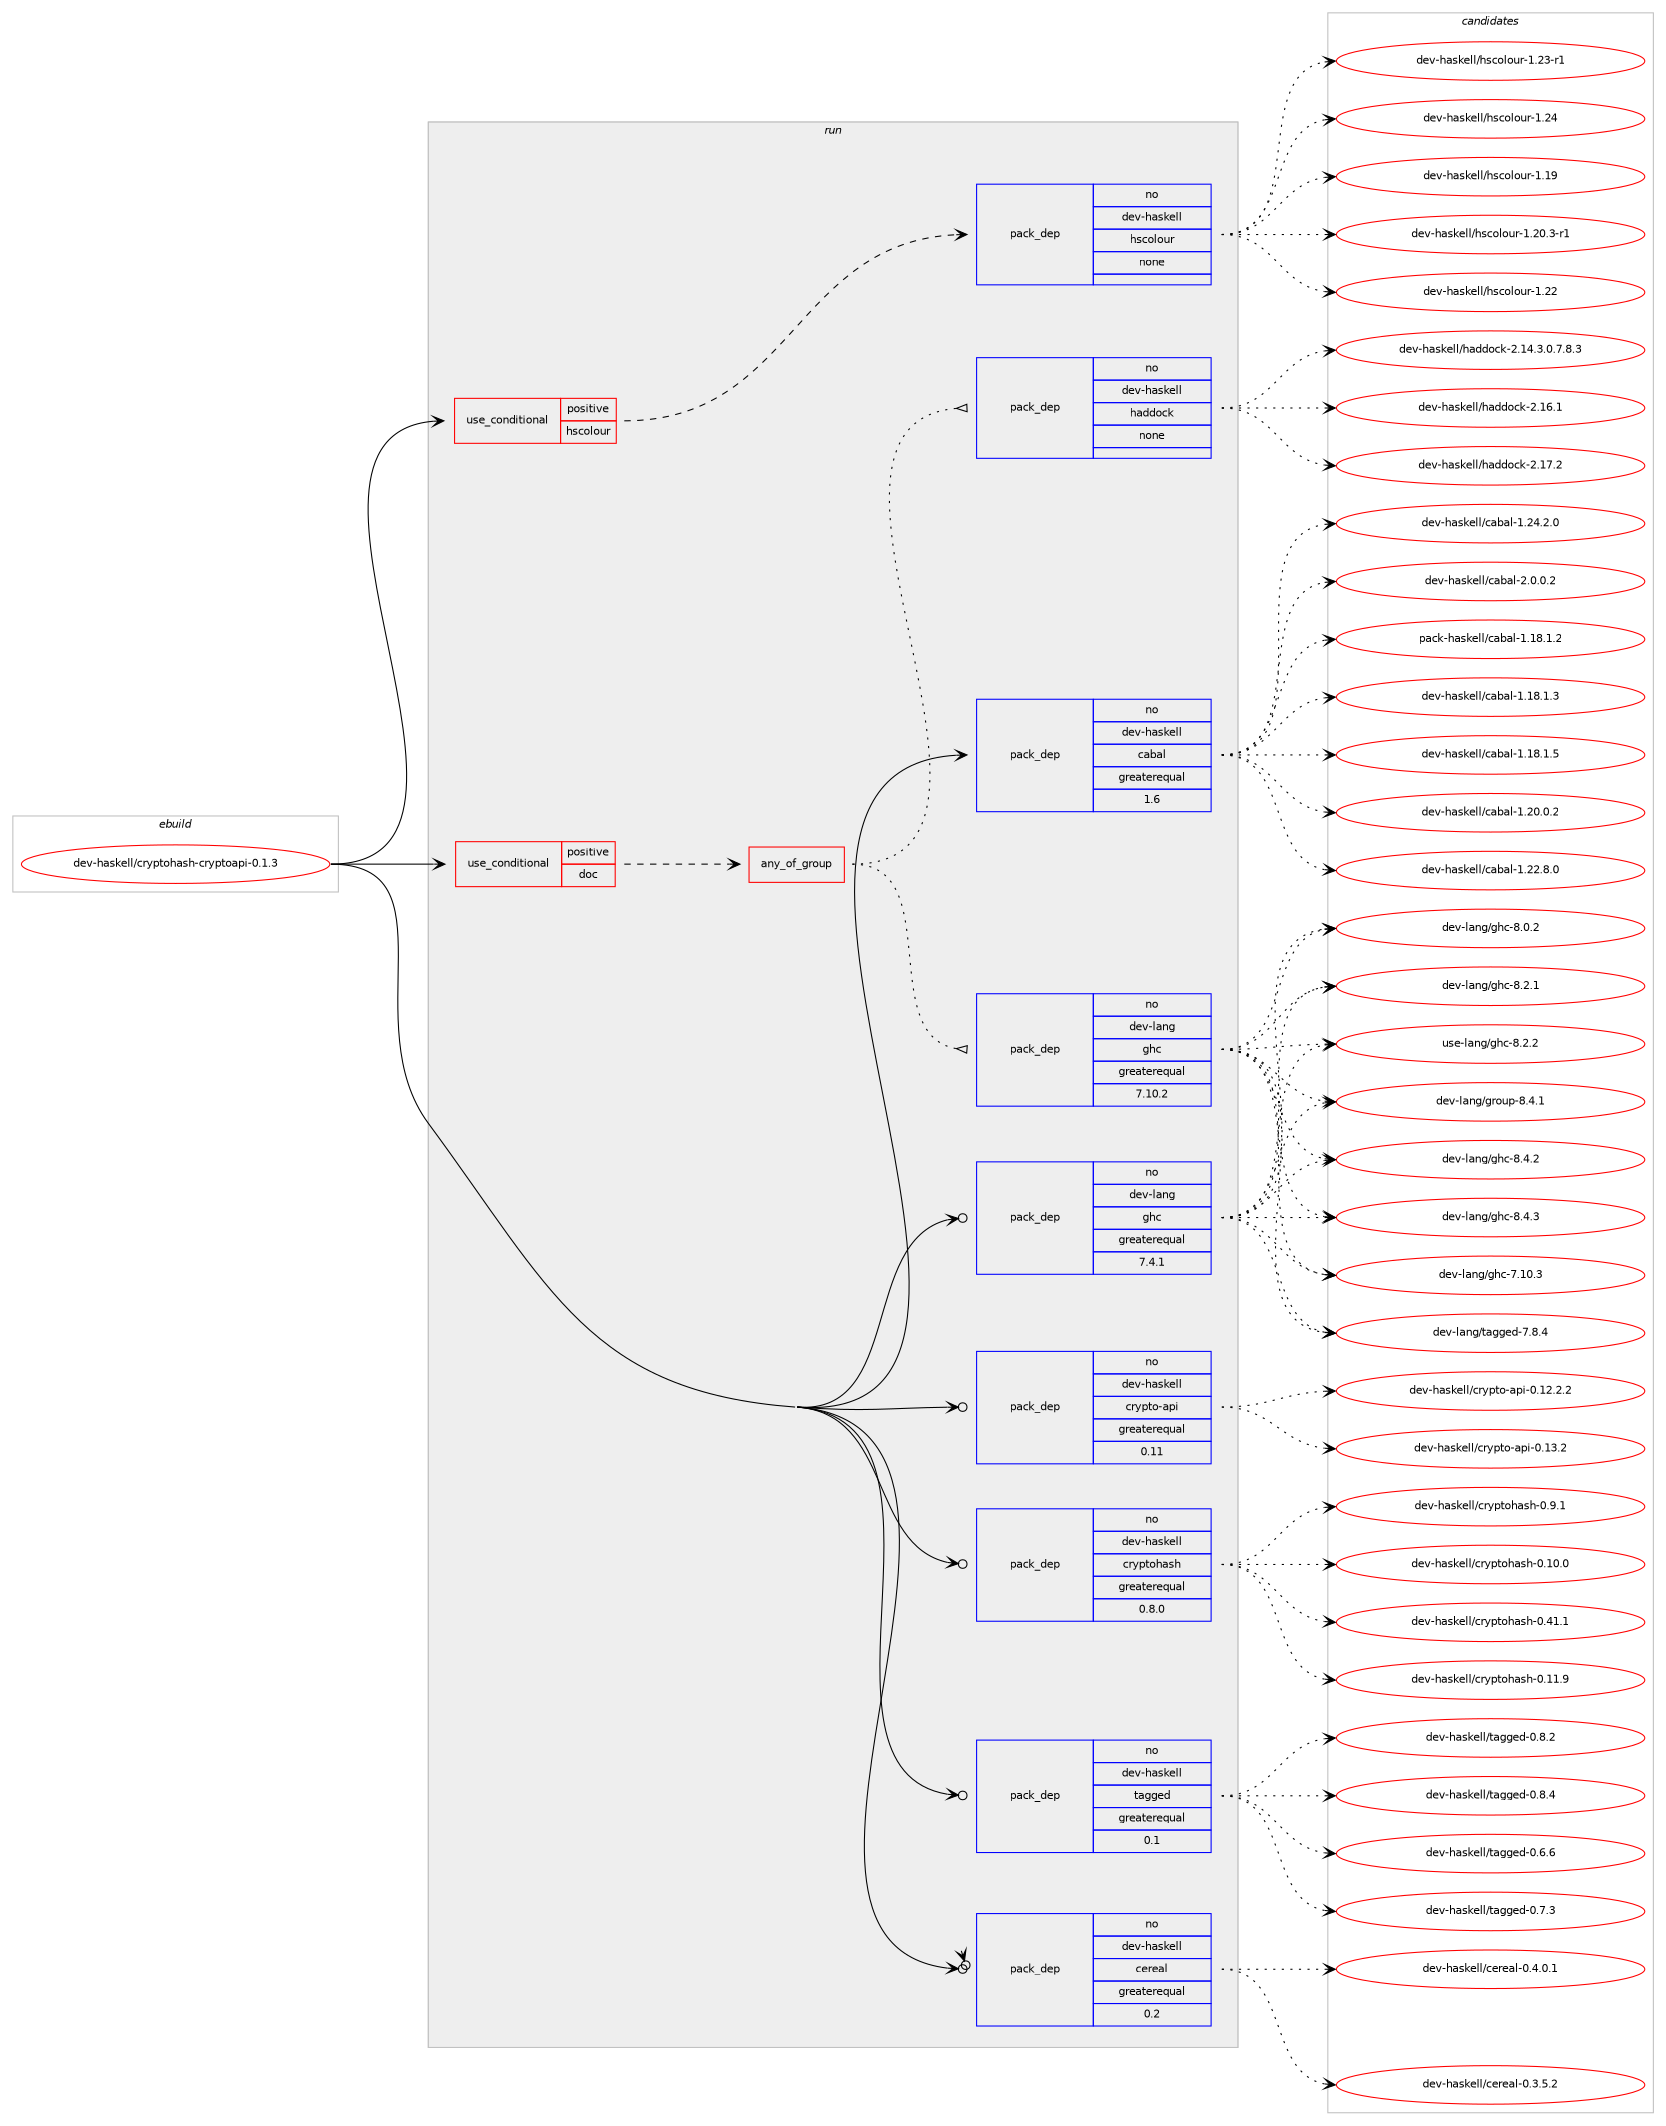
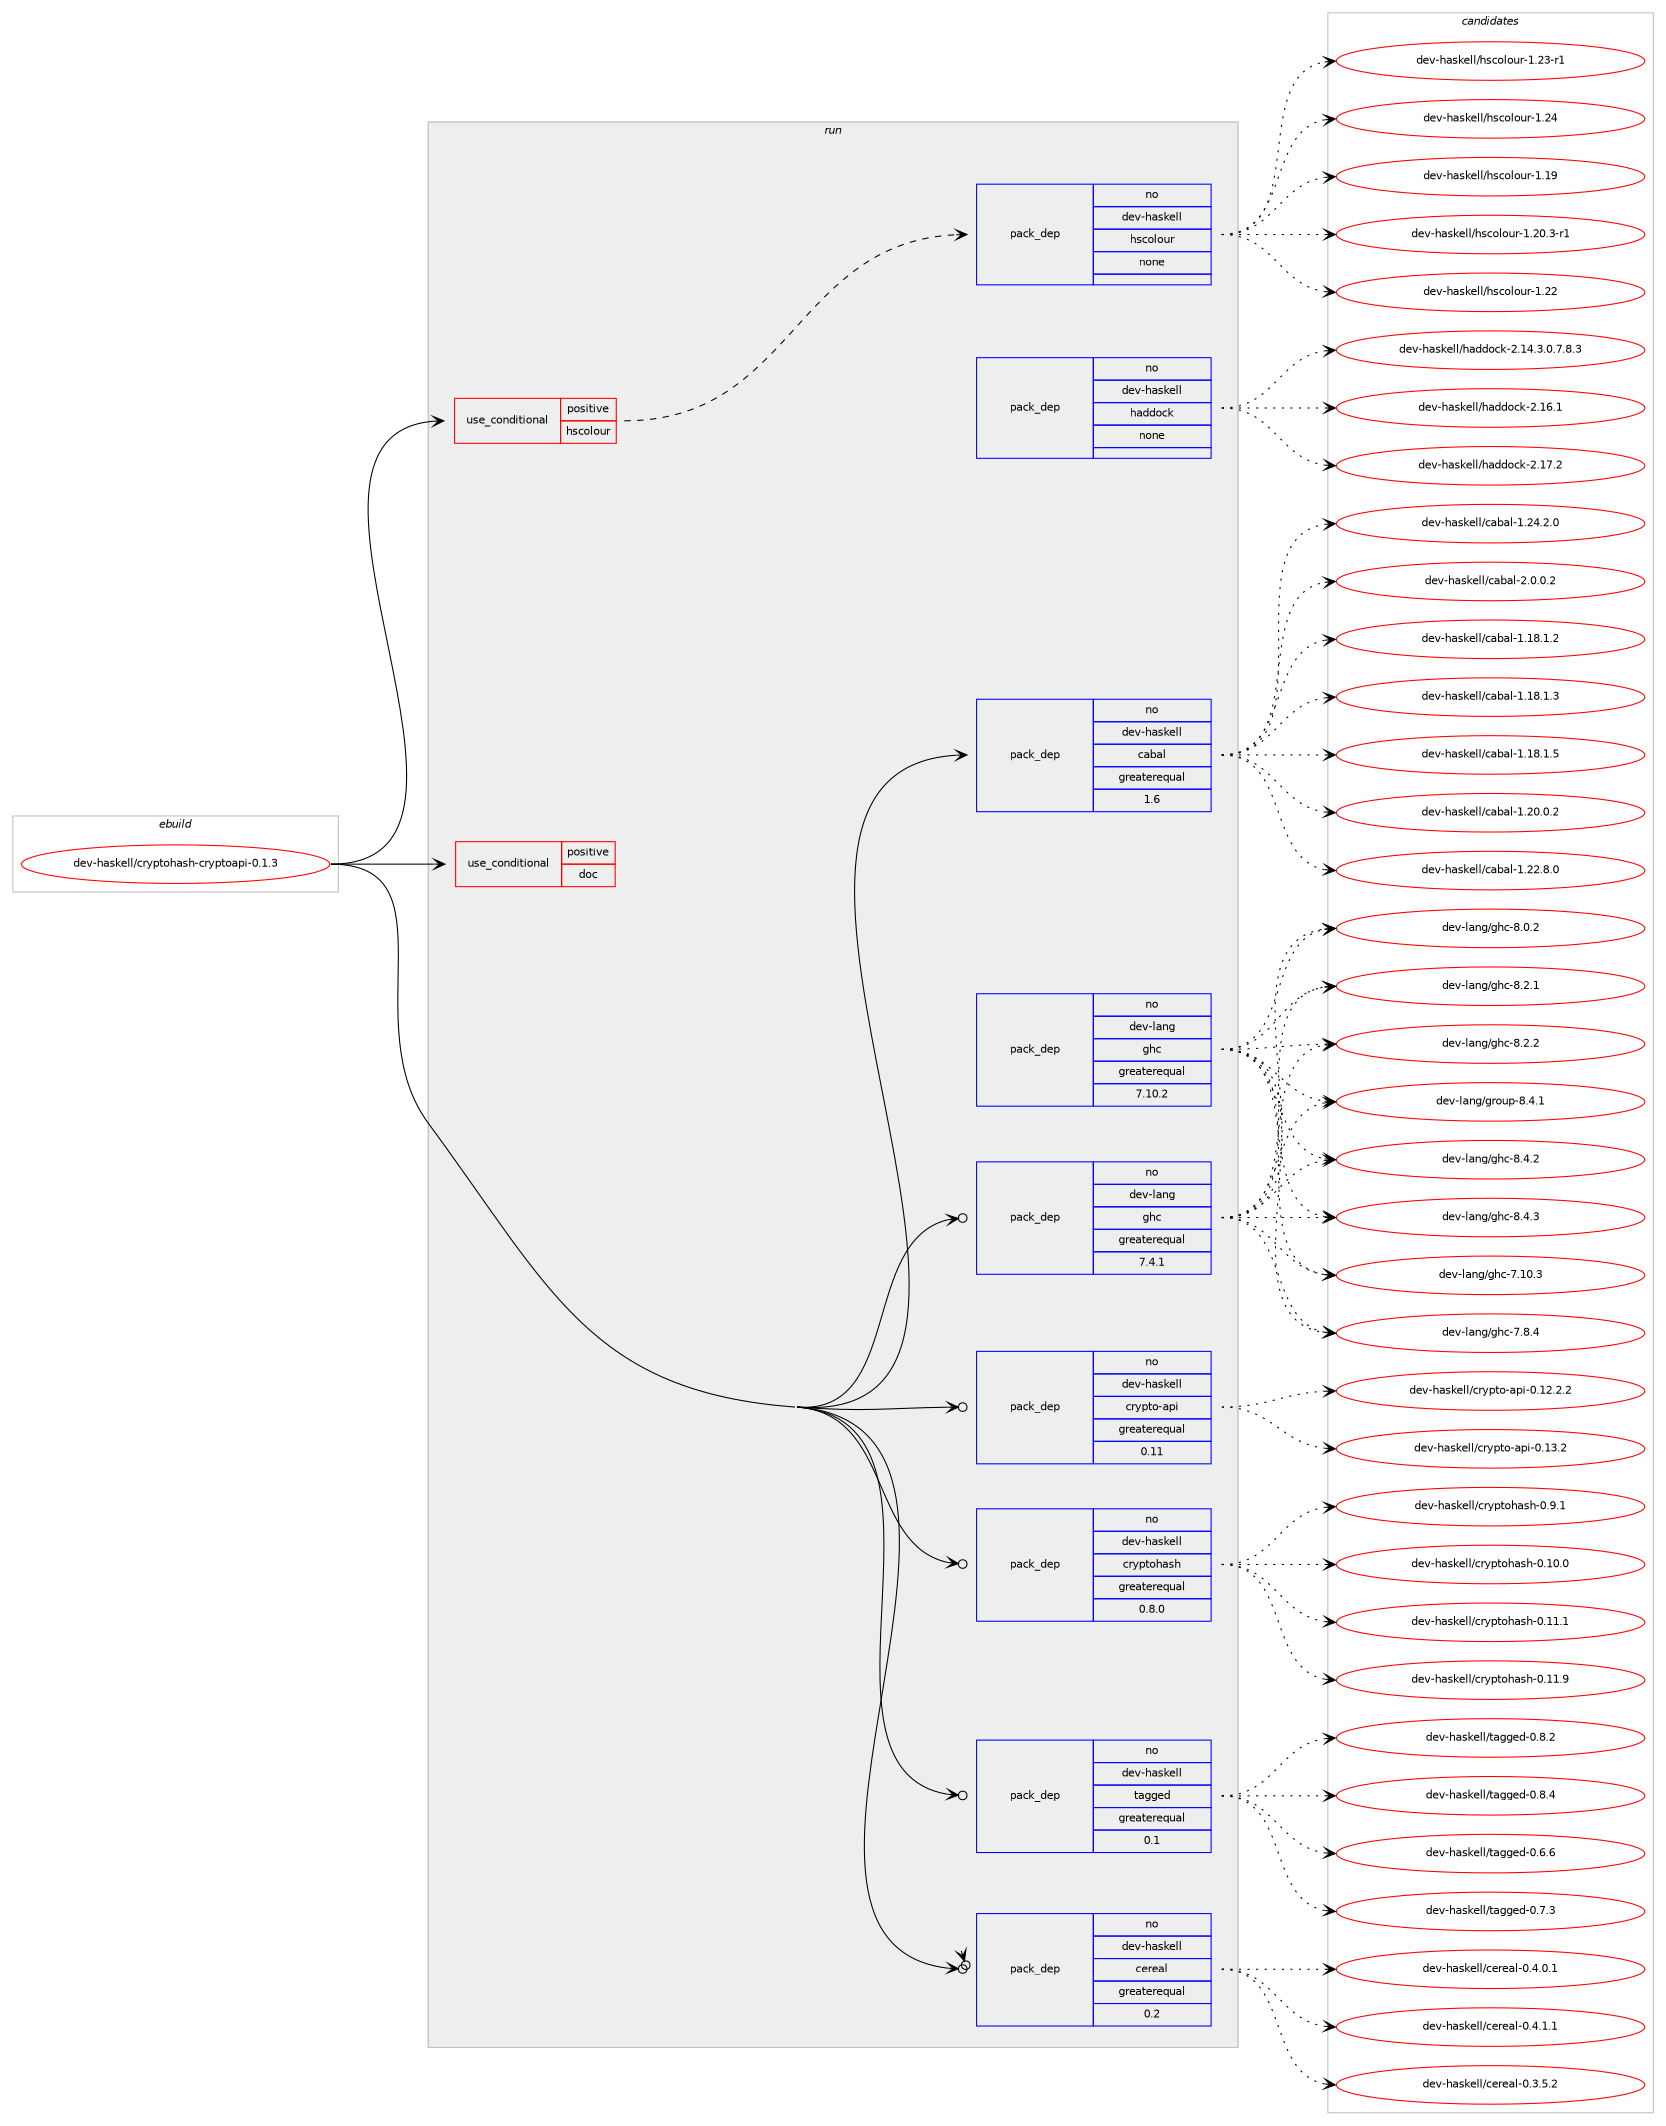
(1491, 639) -> (1491, 639)
(796, 864) -> none
(1491, 1044) -> (1491, 1044)
(1491, 1333) -> (1491, 1333)
(1491, 1622) -> (1491, 1622)
none -> (1491, 2027)
